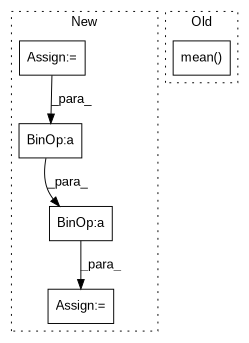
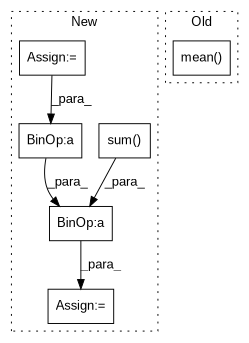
none -> (125, 141)
